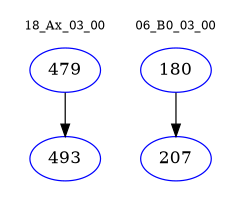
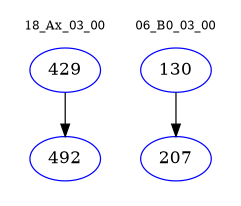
(65, 70) -> (65, 70)
(176, 70) -> (176, 70)
(65, 159) -> (65, 159)
